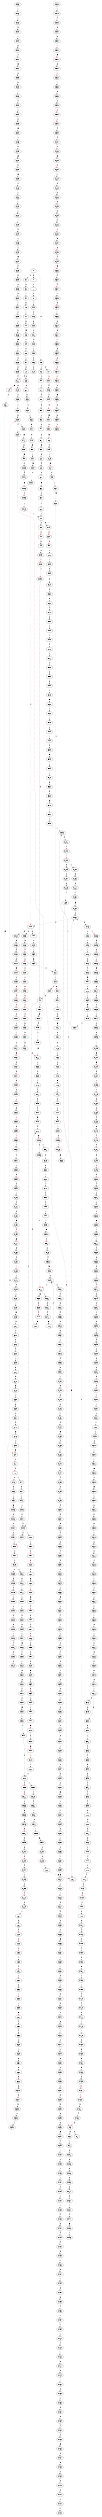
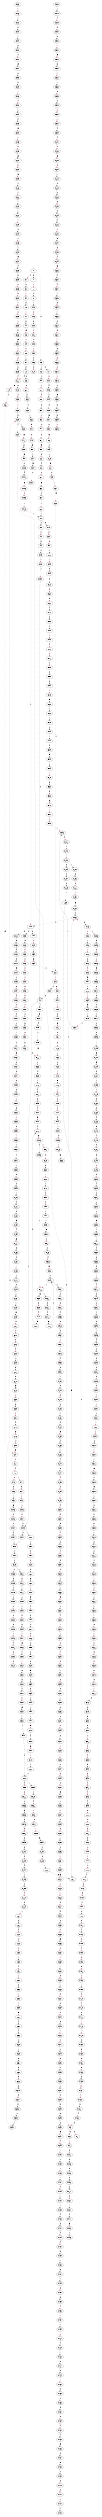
(93, 1707) -> (88, 1716)
